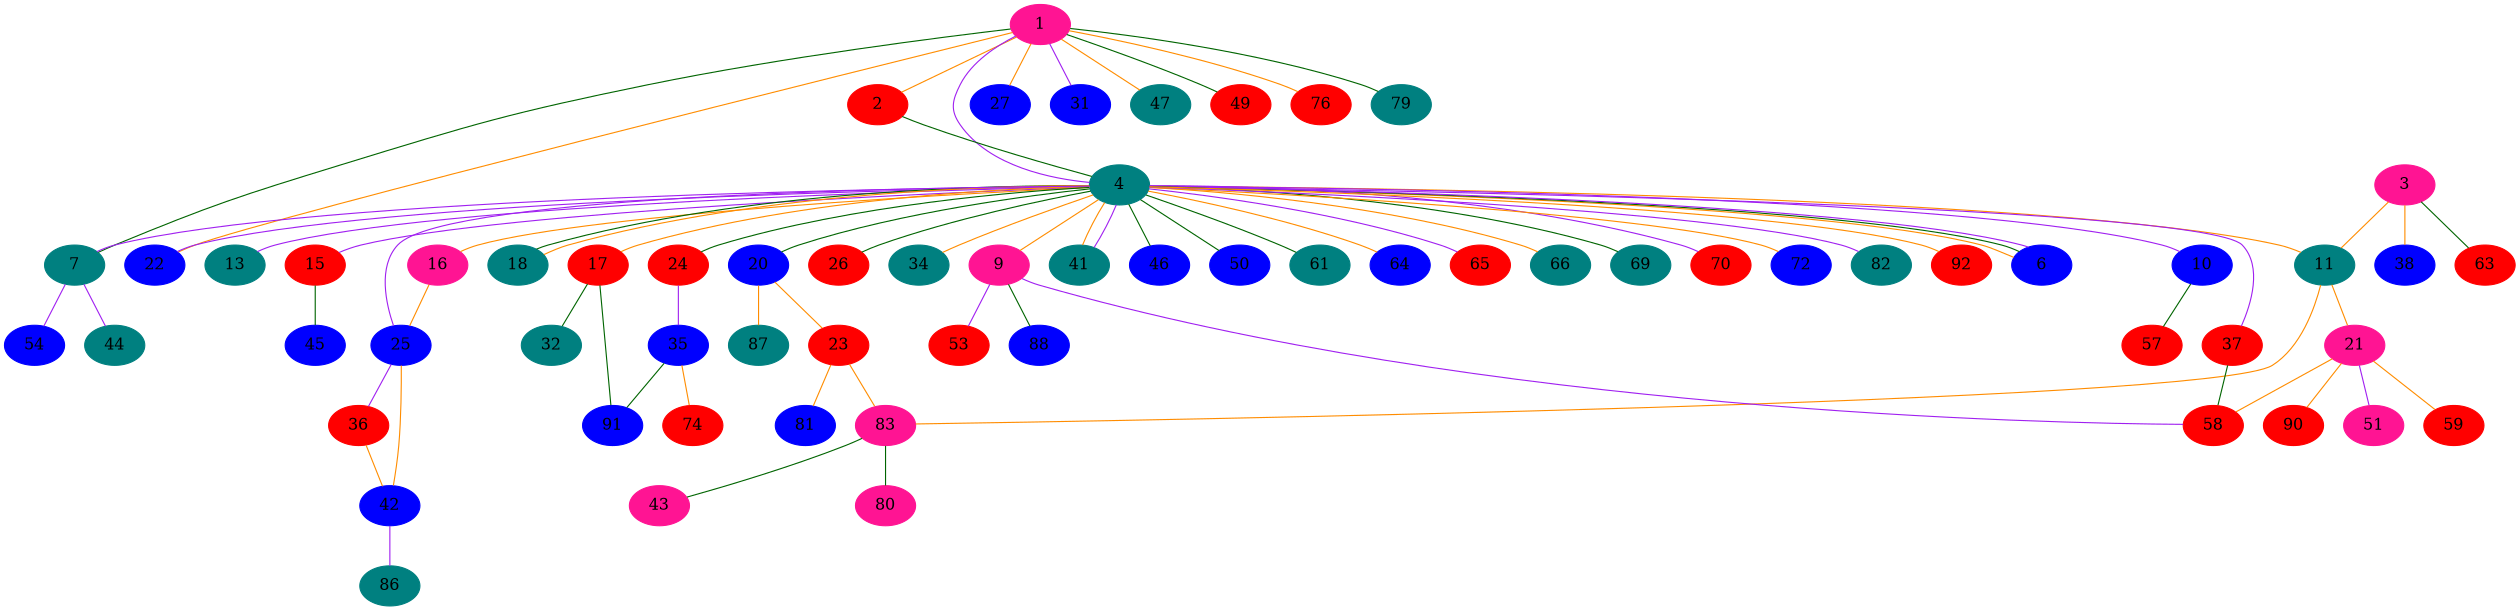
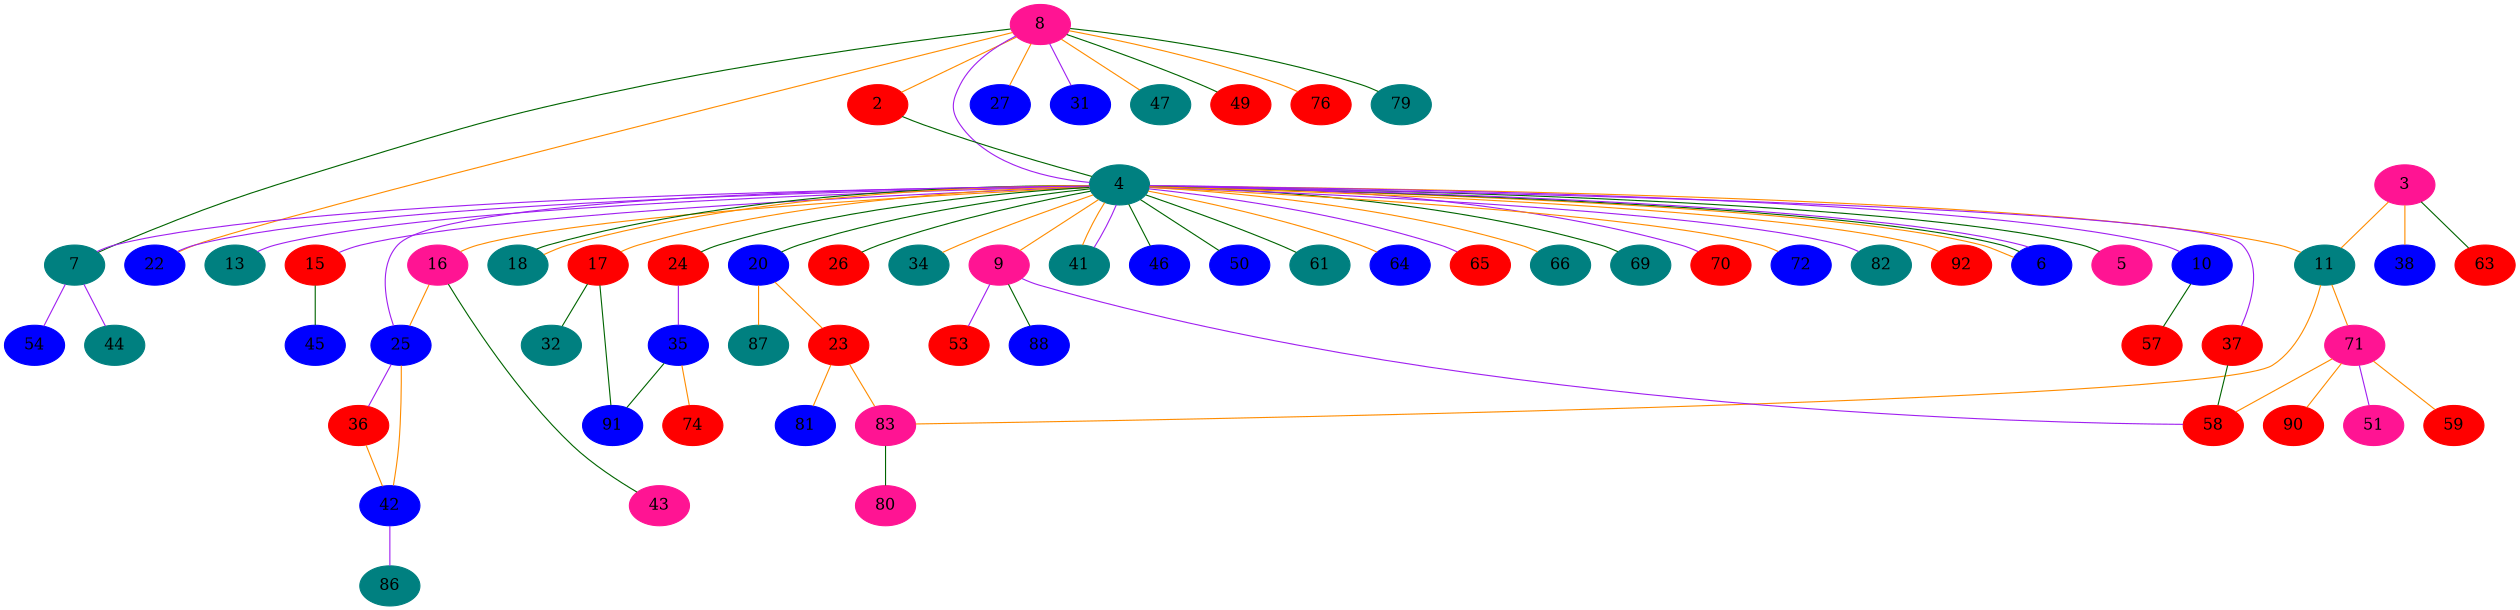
(1040, 25) -> (1040, 25)
none -> (2122, 265)
(2355, 345) -> (2355, 345)
(775, 470) -> (530, 400)
